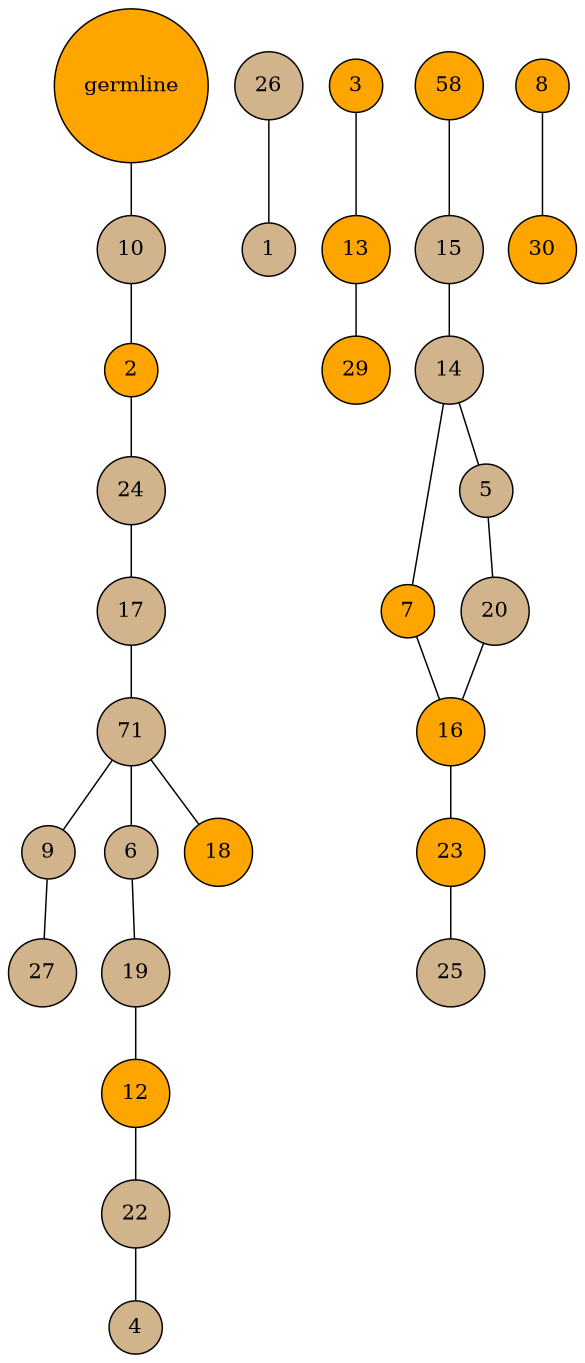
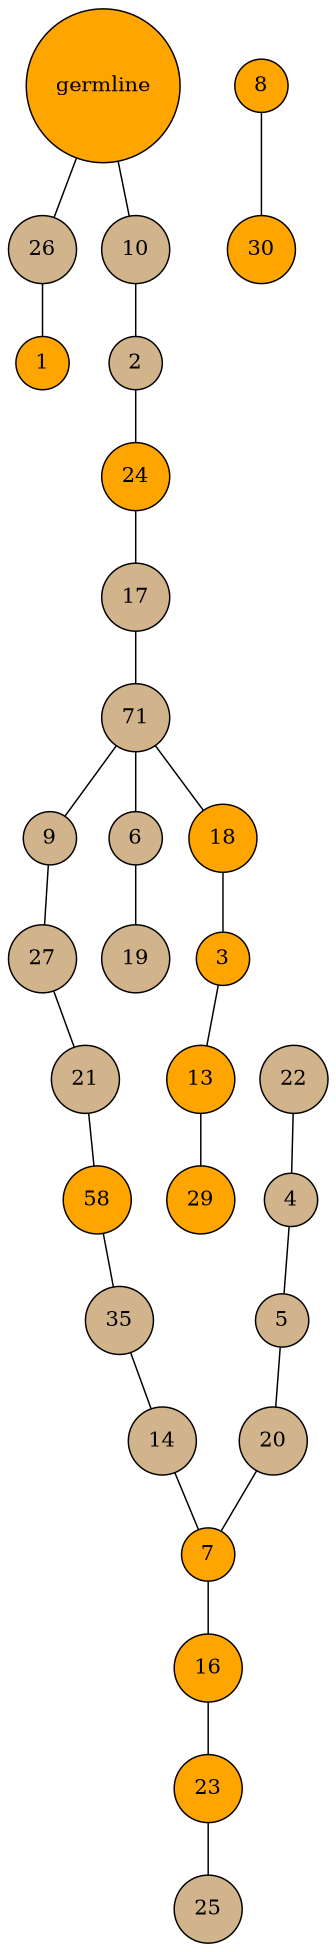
none -> (65, 188)
(269, 250) -> (43, 363)
(449, 250) -> (119, 1320)
(131, 370) -> (136, 363)
(469, 434) -> (287, 1260)
(131, 491) -> (136, 477)
(473, 671) -> (239, 1501)
none -> (223, 902)
none -> (85, 1079)
(136, 1093) -> none
